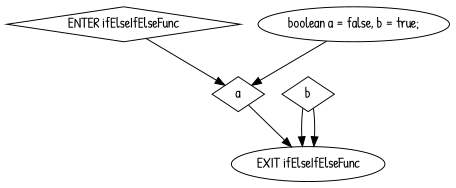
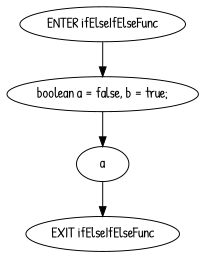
(124, 24) -> (103, 24)
(181, 59) -> (103, 54)
(238, 94) -> (103, 164)
(308, 94) -> none
